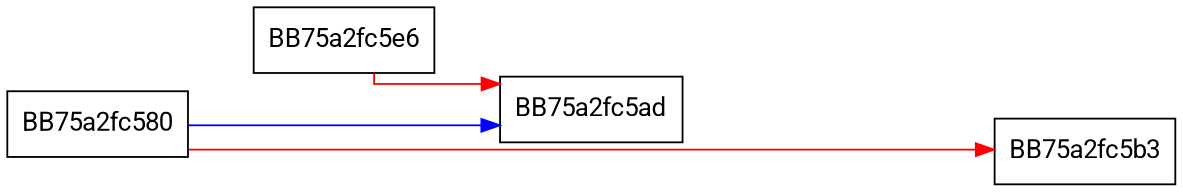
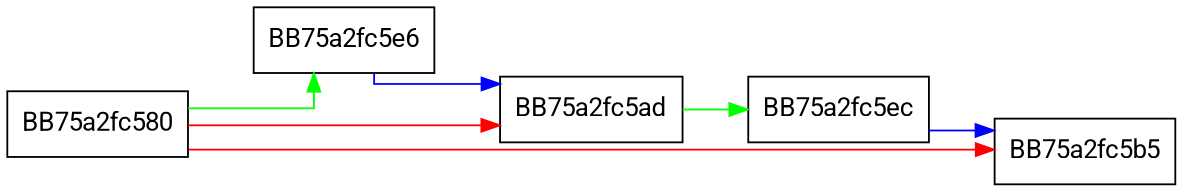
(423, 84) -> (423, 84)
none -> (259, 108)
none -> (839, 110)
(335, 125) -> (335, 125)
(1085, 151) -> (1085, 151)
